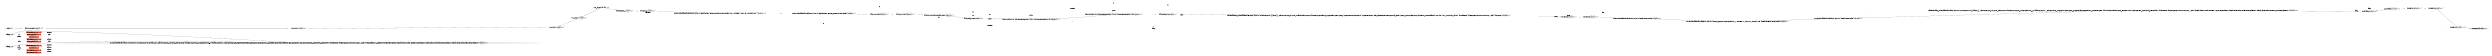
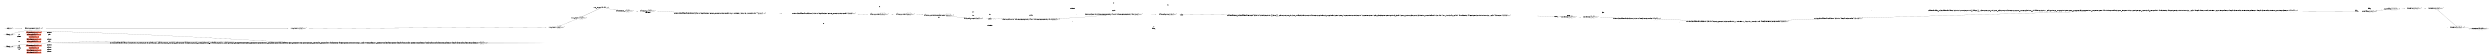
(19, 42) -> (19, 42)
